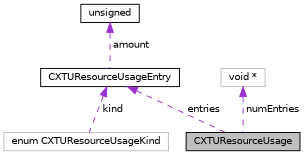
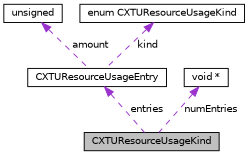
(243, 78) -> (206, 78)
(96, 114) -> (126, 49)
(86, 142) -> (162, 13)
(243, 142) -> (152, 142)
